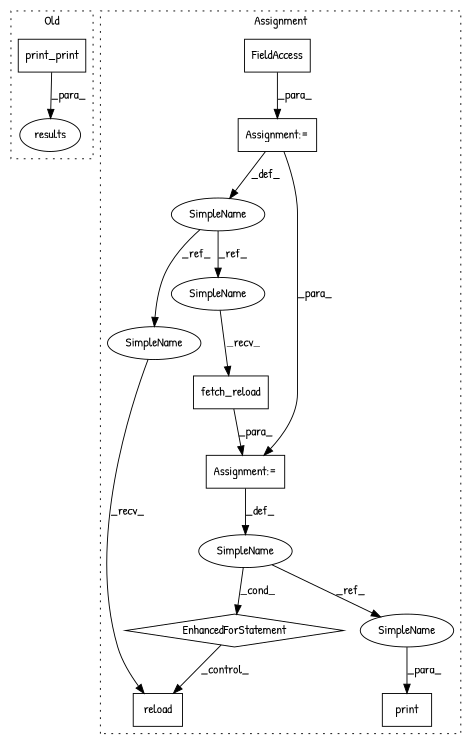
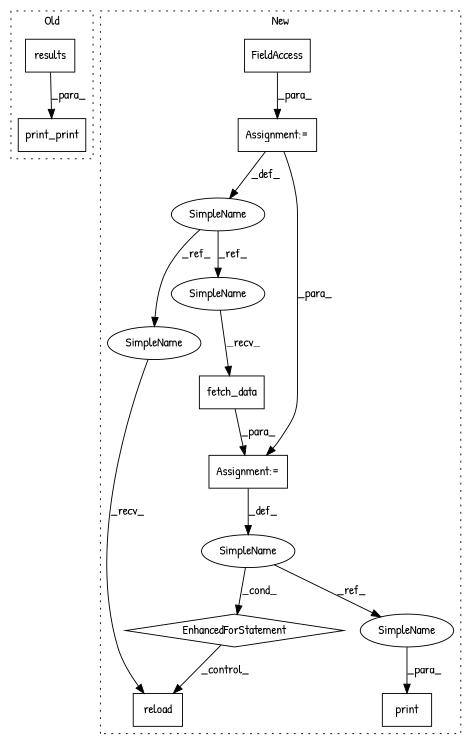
(281, 21) -> (281, 21)
(51, 91) -> (51, 91)
(50, 135) -> (50, 56)
(231, 392) -> (232, 392)
